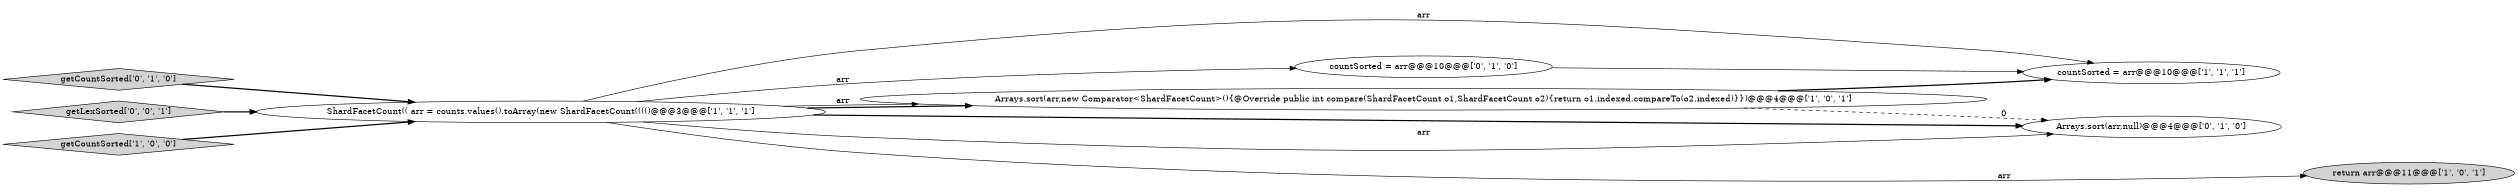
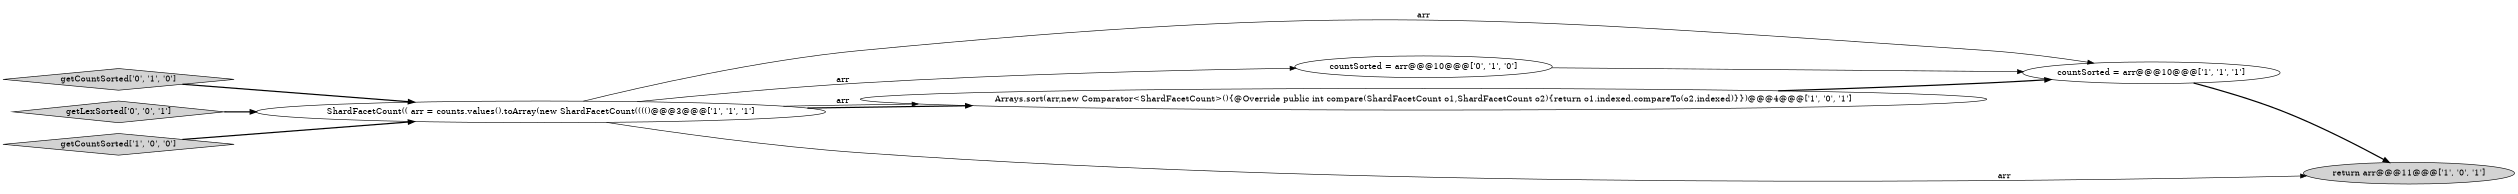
none -> (2291, 115)
(2151, 127) -> none
